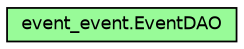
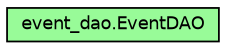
(122, 25) -> (113, 25)
